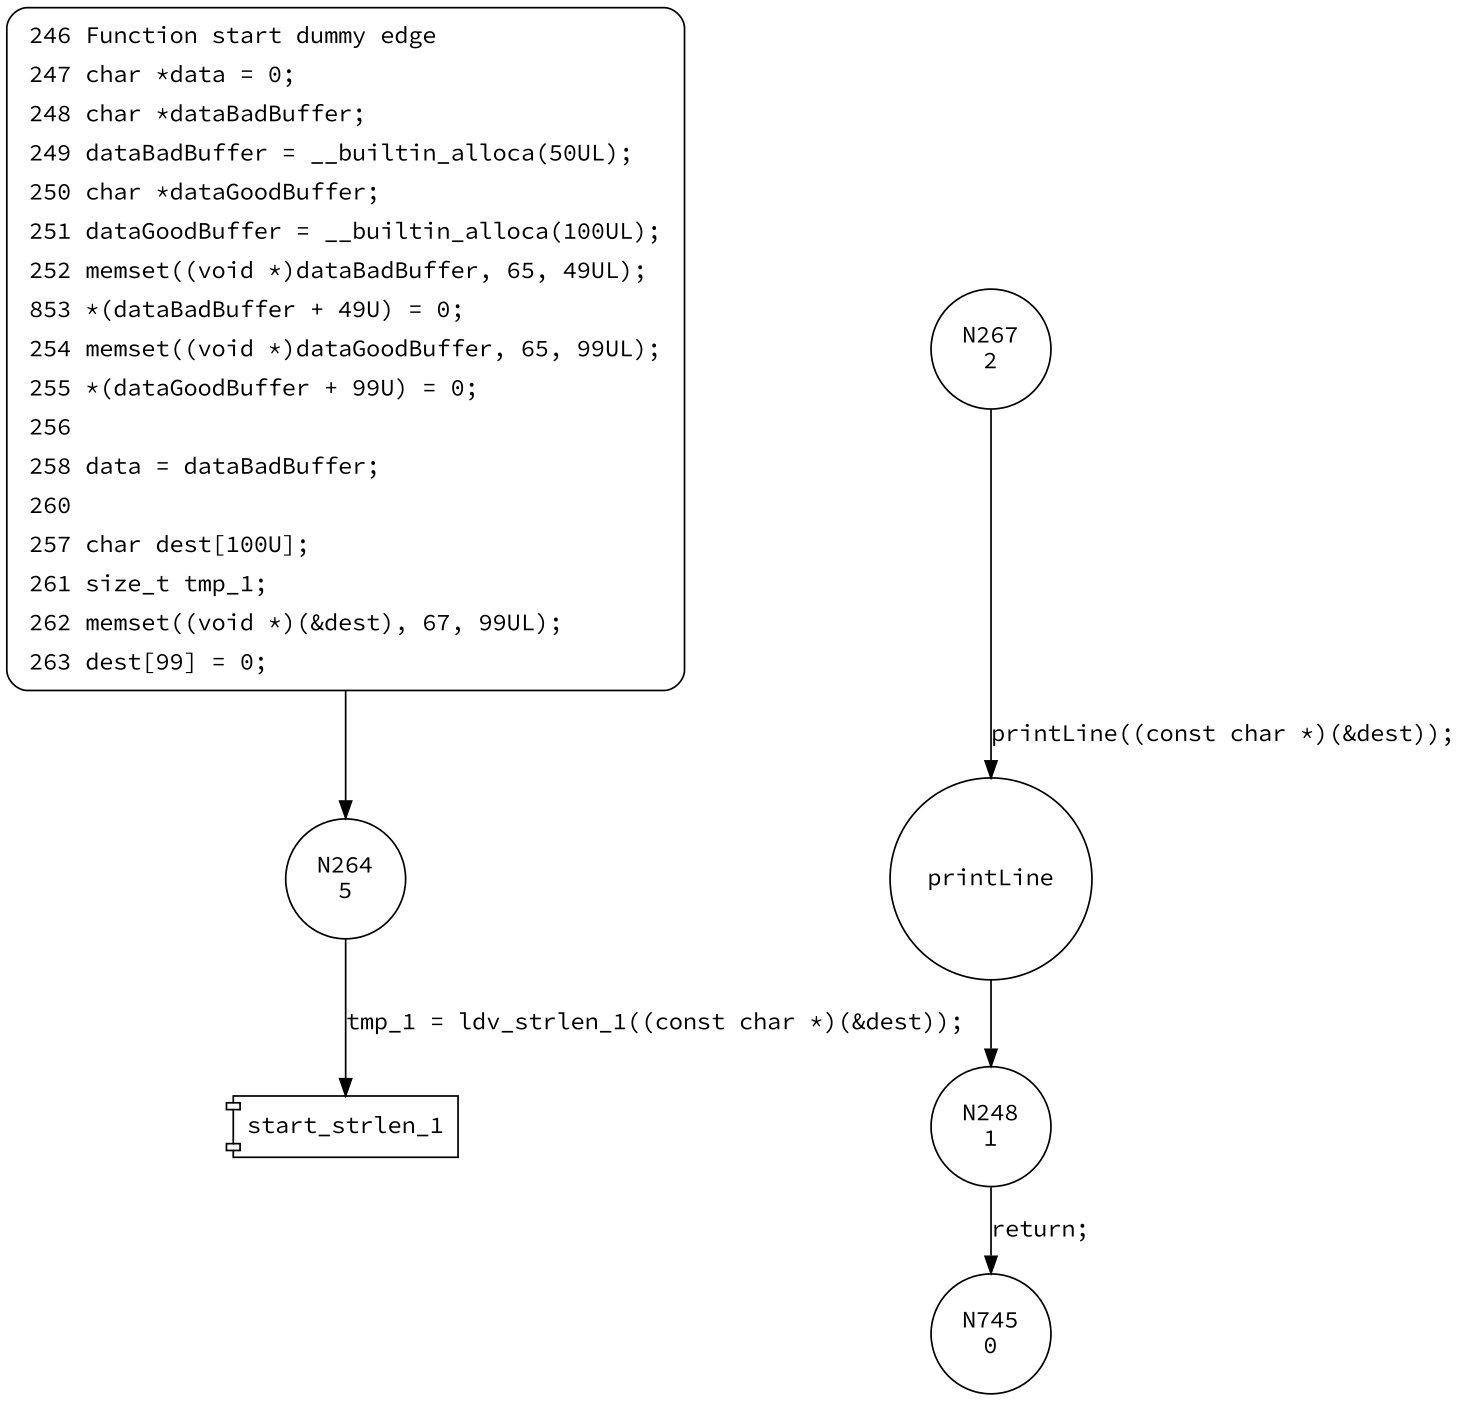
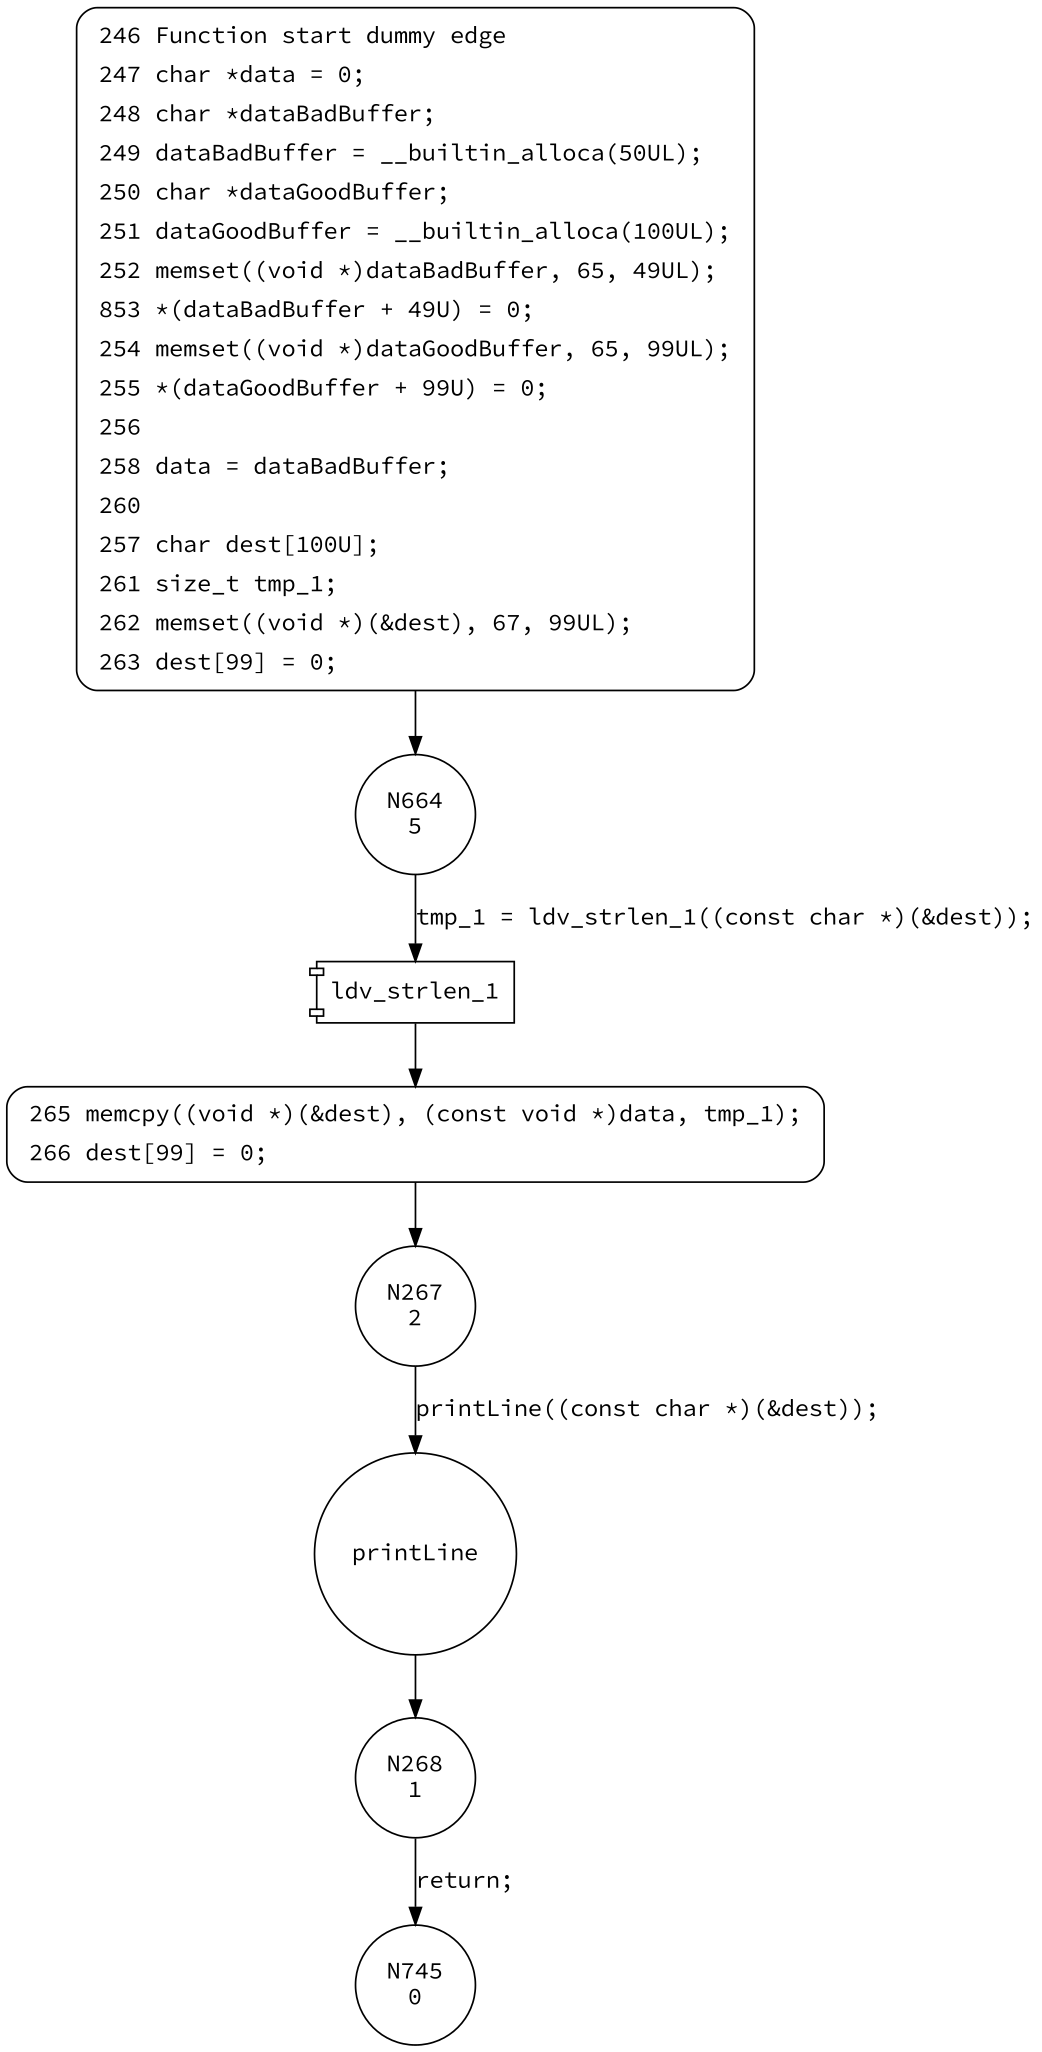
(346, 879) -> (415, 814)
(346, 1127) -> (415, 992)
(991, 1127) -> (415, 1778)
none -> (415, 1134)
